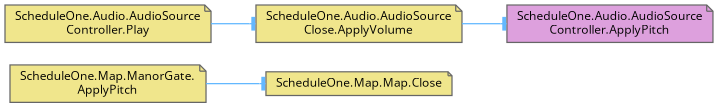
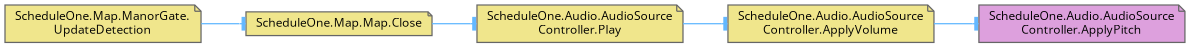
(359, 24) -> (831, 24)
none -> (451, 24)
(108, 84) -> (103, 24)
